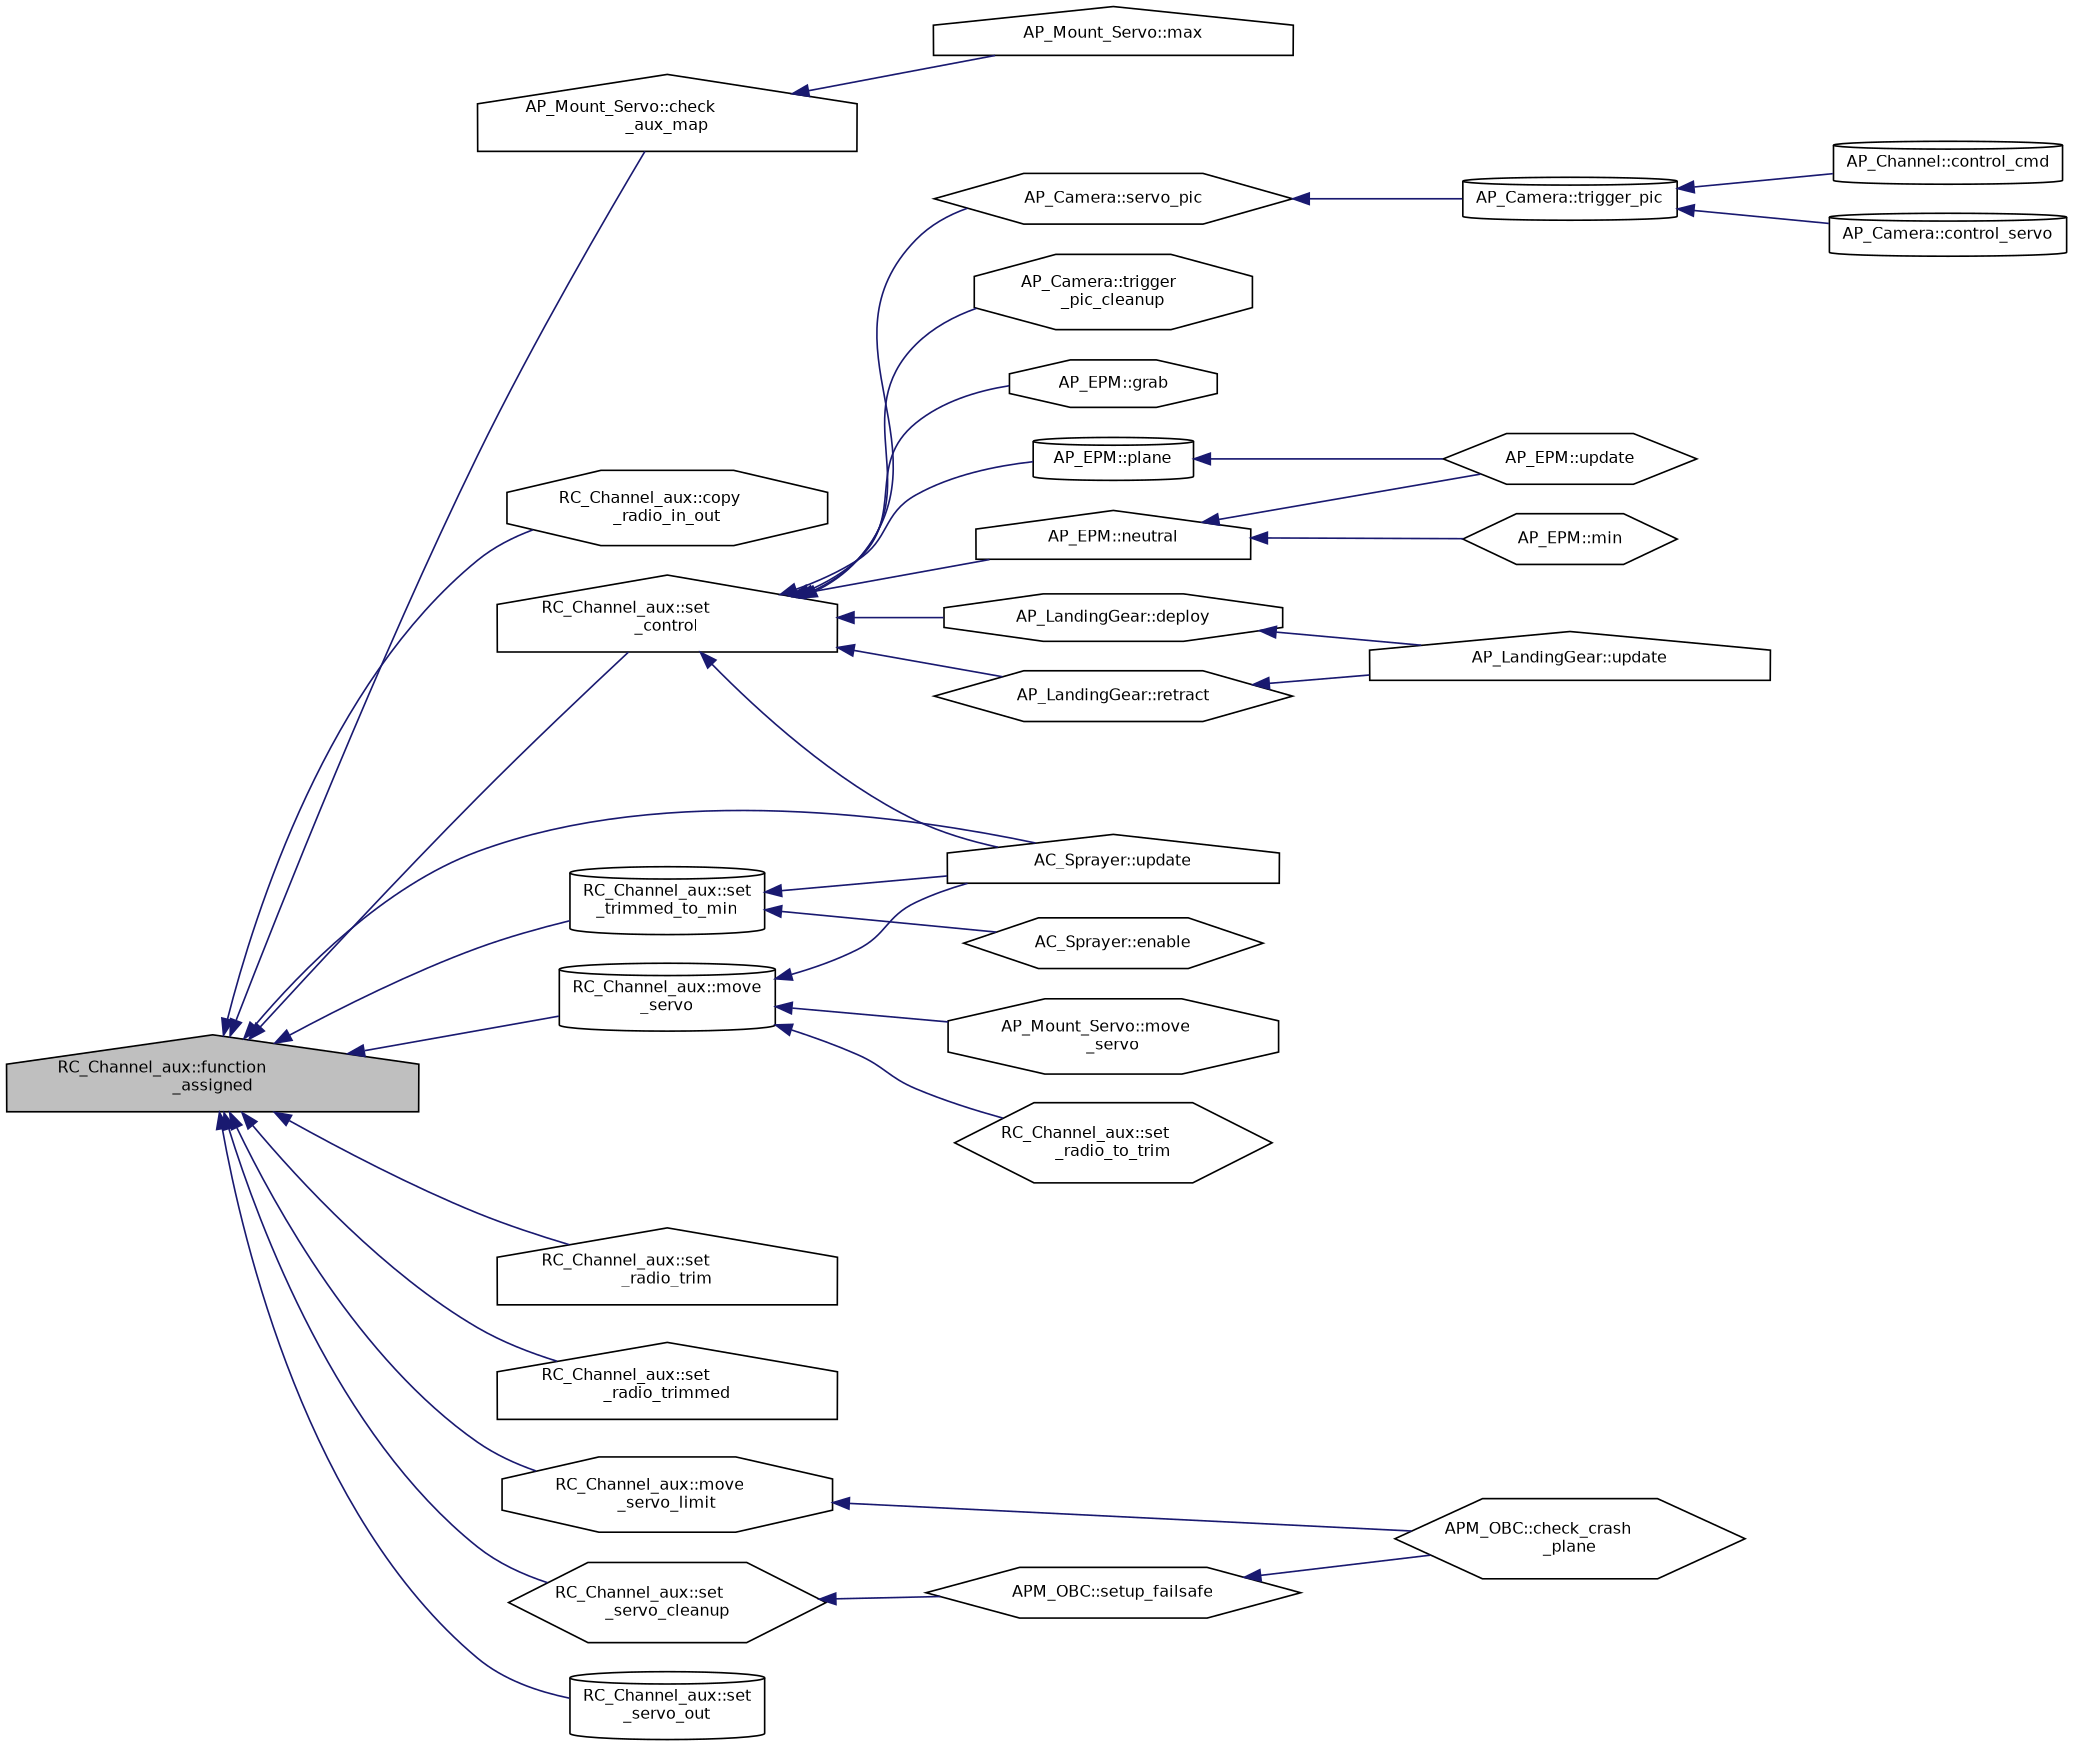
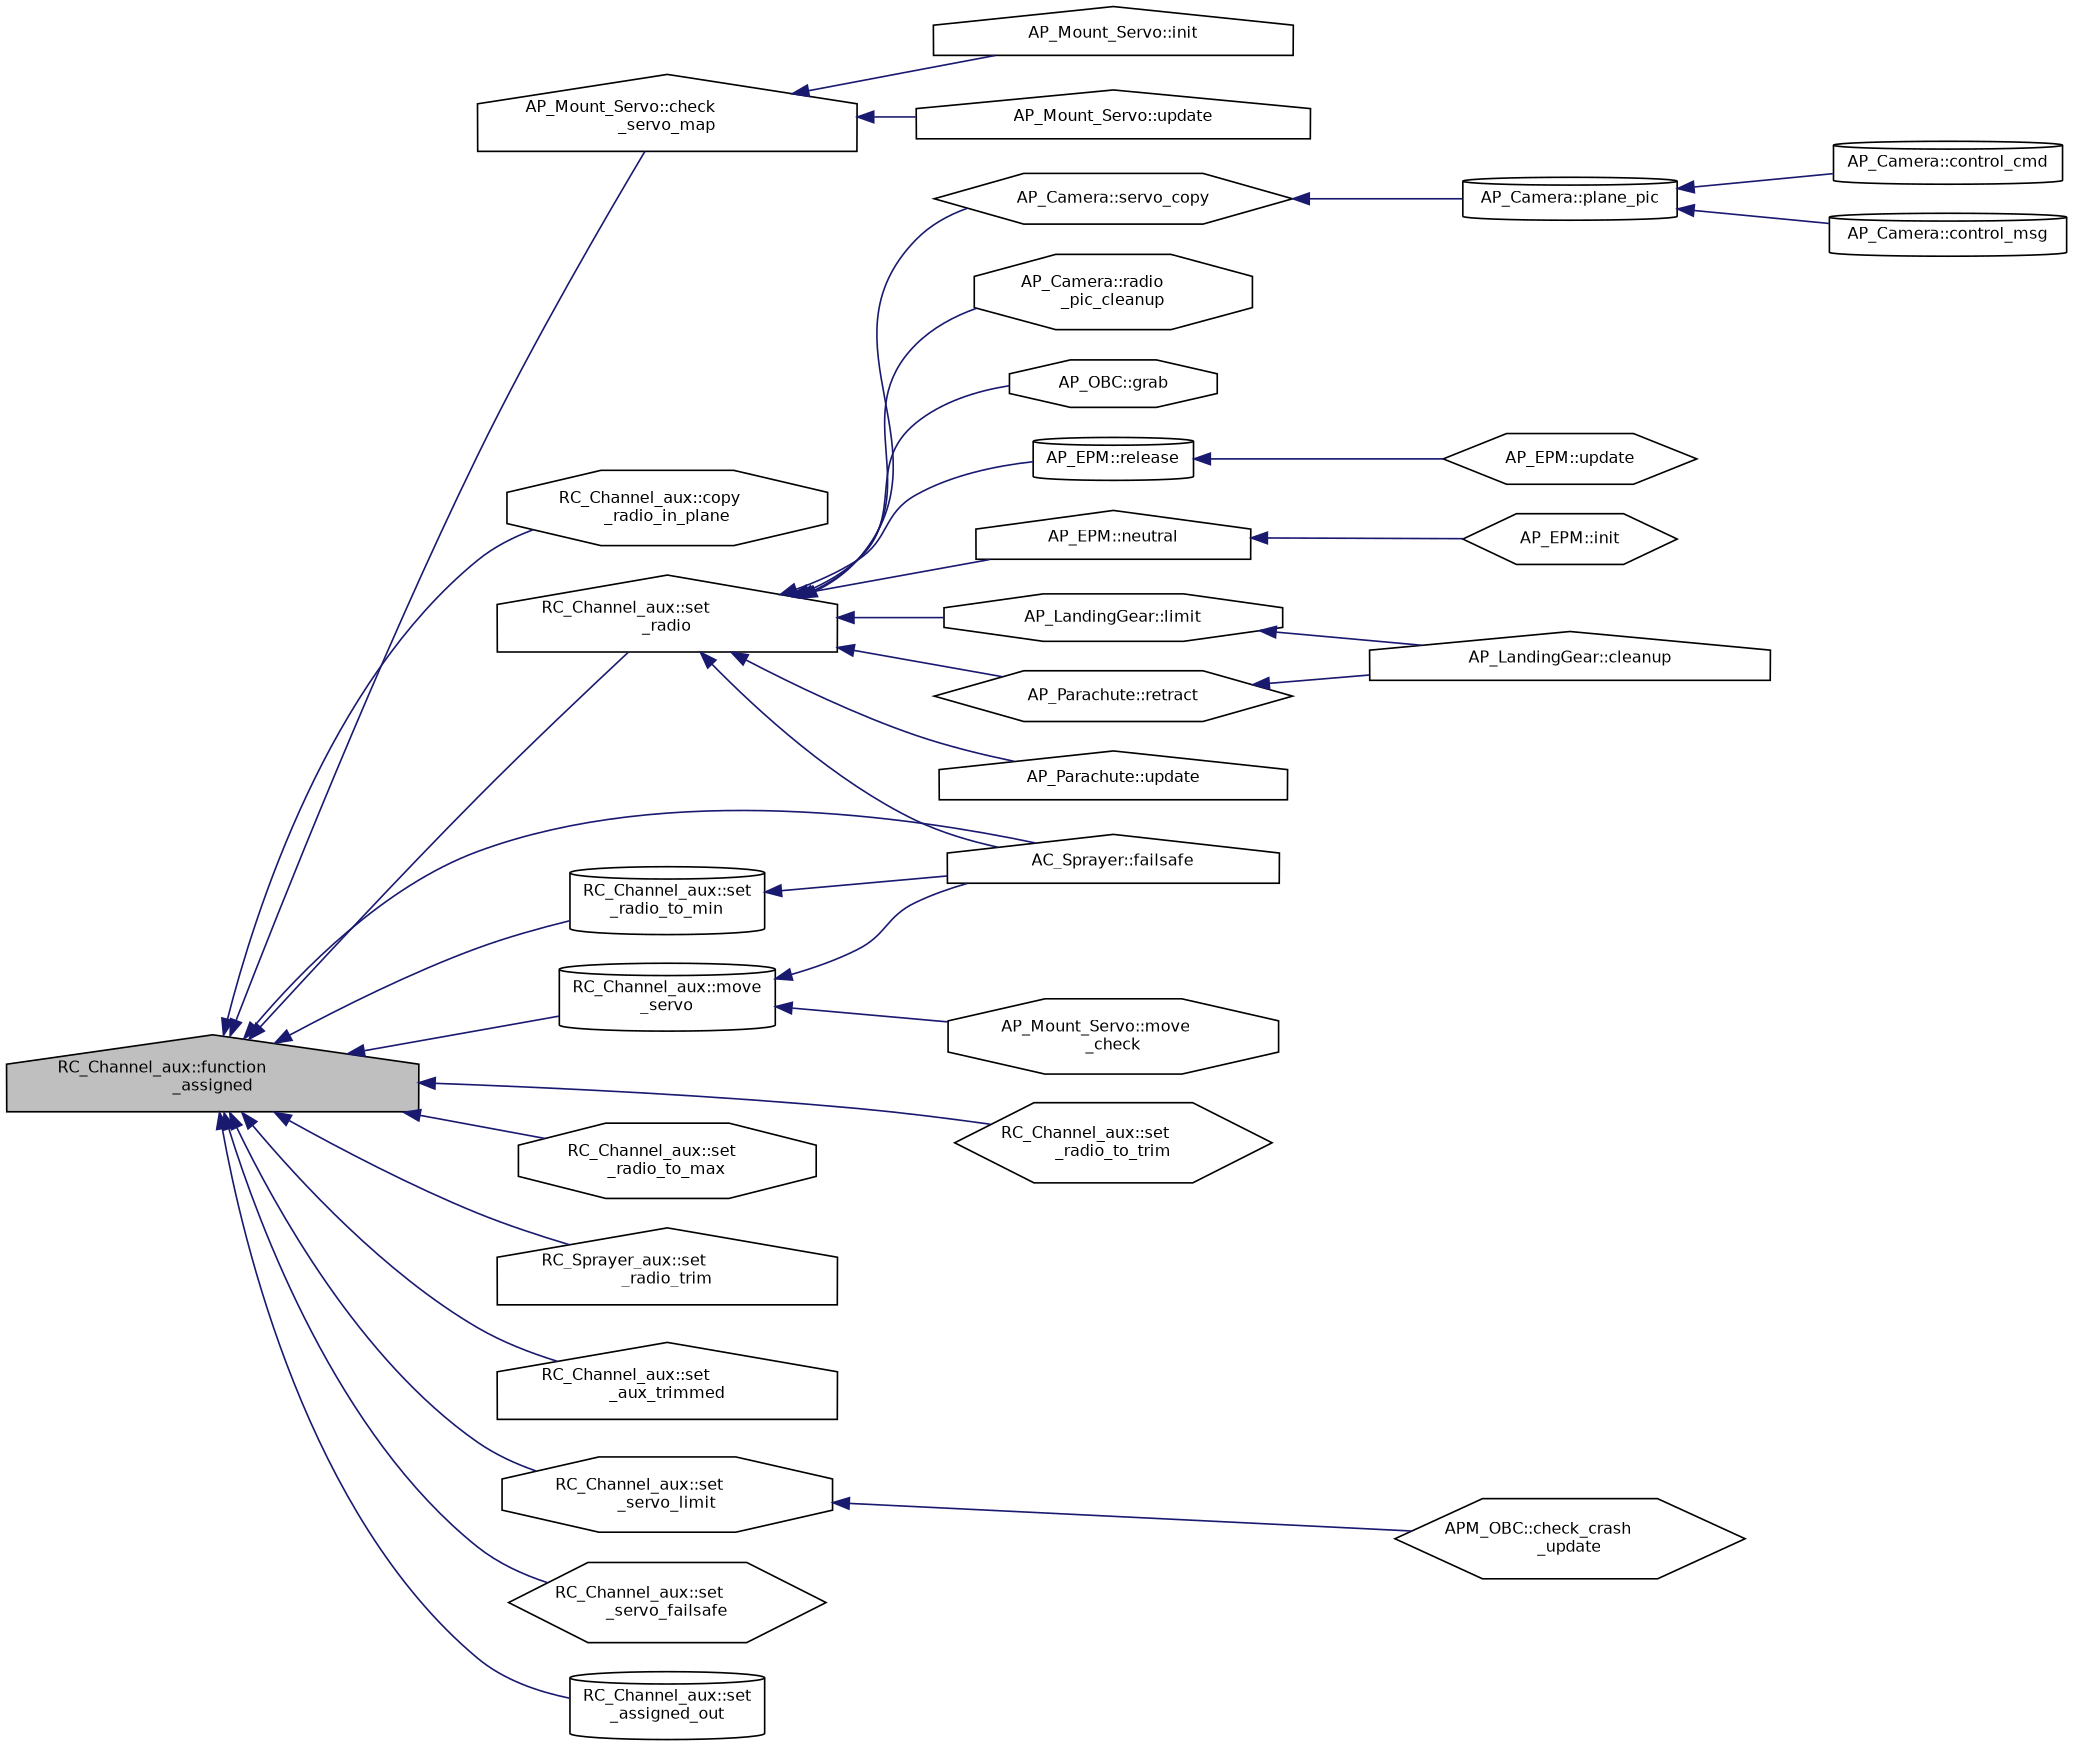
(1113, 34) -> (1113, 34)
(667, 117) -> (667, 117)
none -> (1113, 117)
(1948, 163) -> (1948, 163)
(1113, 199) -> (1113, 199)
(1570, 199) -> (1570, 199)
(1948, 235) -> (1948, 235)
(1113, 292) -> (1113, 292)
(1113, 384) -> (1113, 384)
(1113, 459) -> (1113, 459)
(1350, 497) -> none
(667, 508) -> (667, 508)
(1570, 539) -> (1570, 539)
(667, 618) -> (667, 618)
(1113, 618) -> (1113, 618)
(1570, 659) -> (1570, 659)
(1113, 696) -> (1113, 696)
none -> (1113, 778)
(1113, 861) -> (1113, 861)
(667, 901) -> (667, 901)
(1113, 943) -> none
(1113, 1036) -> (1113, 1036)
(895, 1078) -> (713, 1097)
none -> (667, 1161)
(667, 1270) -> (667, 1270)
(667, 1385) -> (667, 1385)
(667, 1495) -> (667, 1495)
(1570, 1539) -> (1570, 1539)
(1113, 1593) -> none
(667, 1603) -> (667, 1603)
(667, 1706) -> (667, 1706)
